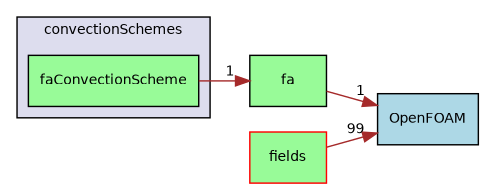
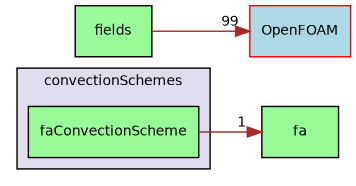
(345, 96) -> none
(428, 119) -> (300, 31)
(288, 158) -> (114, 31)
